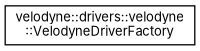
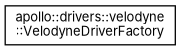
(100, 25) -> (90, 25)
